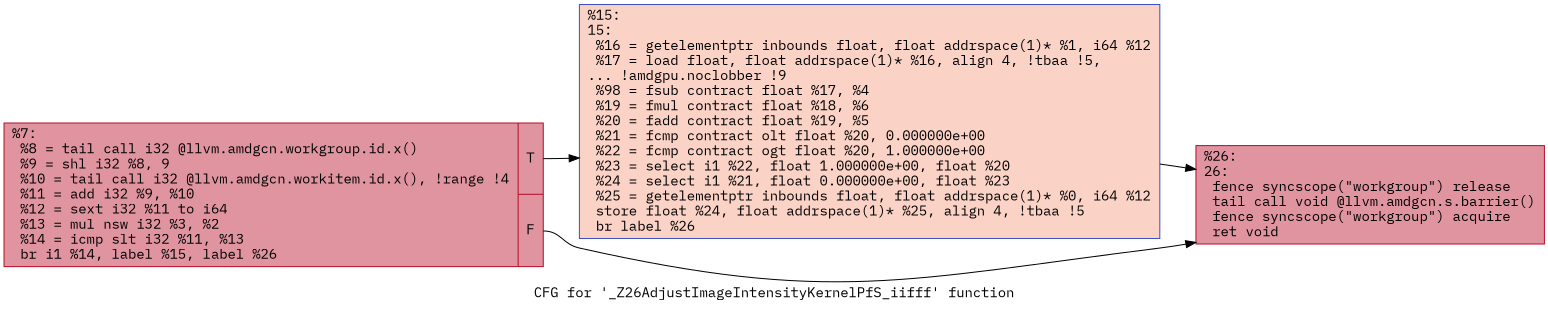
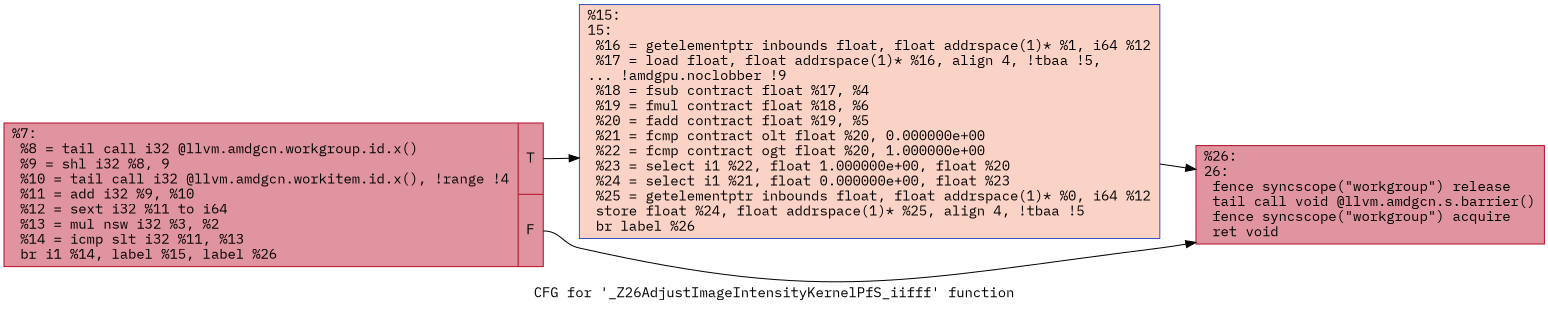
(729, 91) -> (729, 91)
